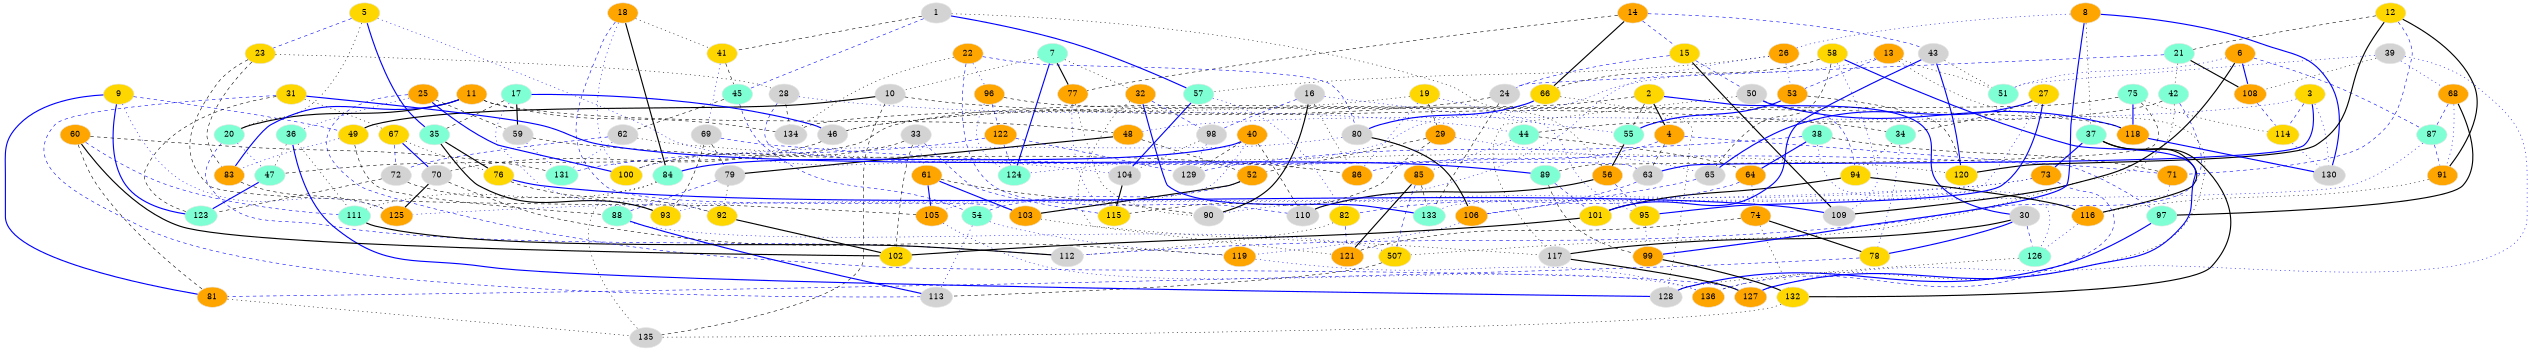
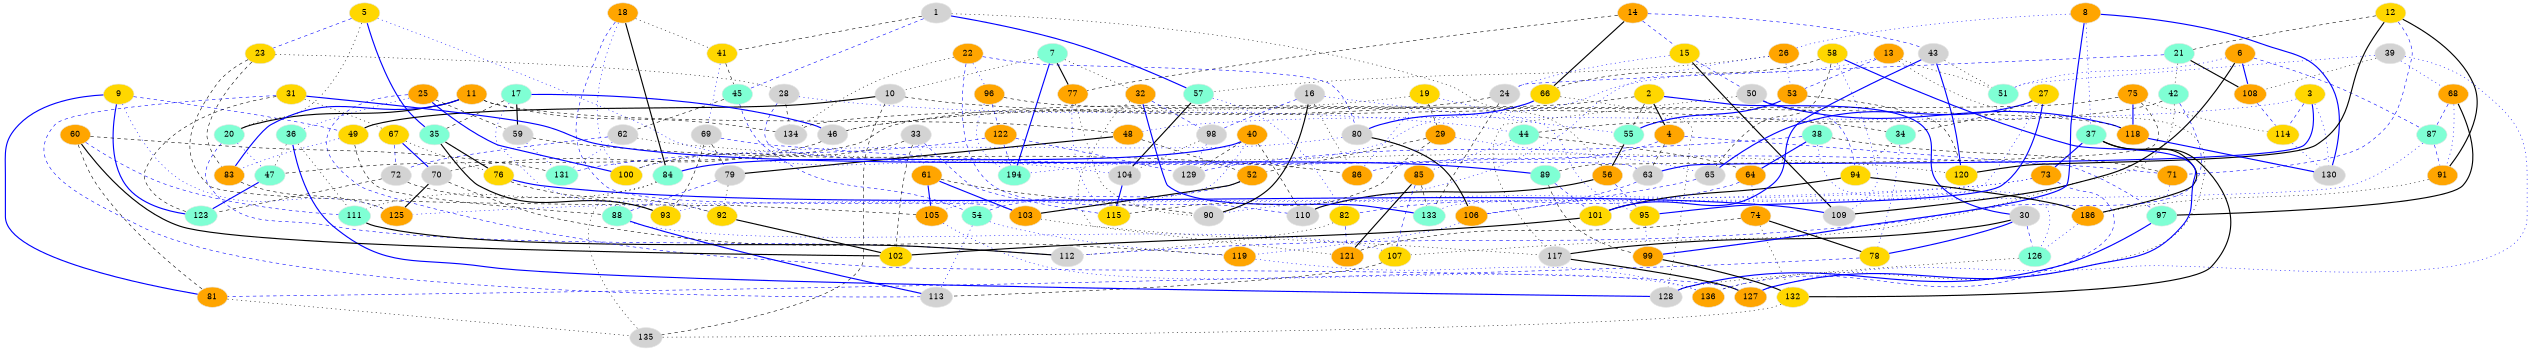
(2088, 66) -> (2088, 66)
(1592, 67) -> (1592, 67)
(2133, 94) -> (2133, 94)
(1162, 135) -> (1162, 135)
(1014, 175) -> (1014, 175)
(1120, 193) -> (1120, 193)
(2088, 216) -> (2088, 216)
(1395, 257) -> (1395, 257)
